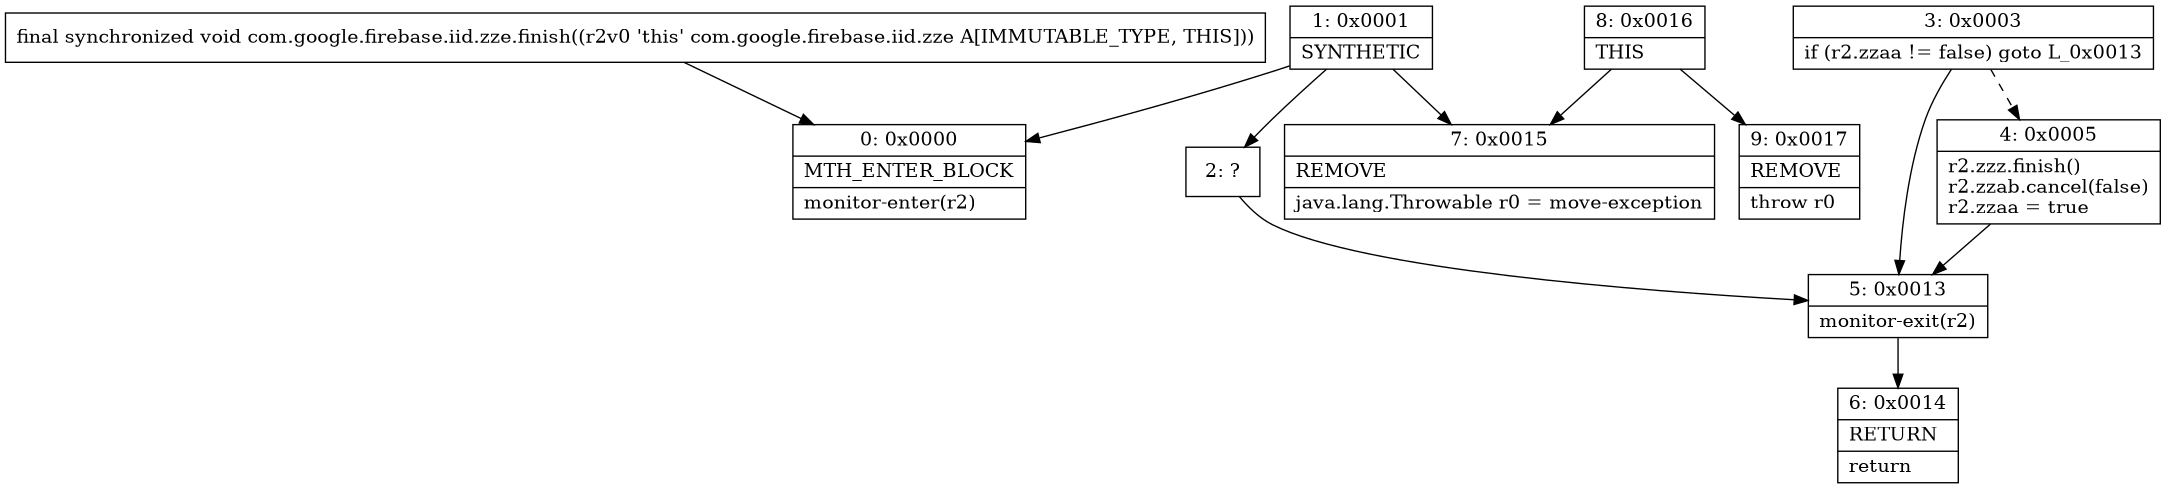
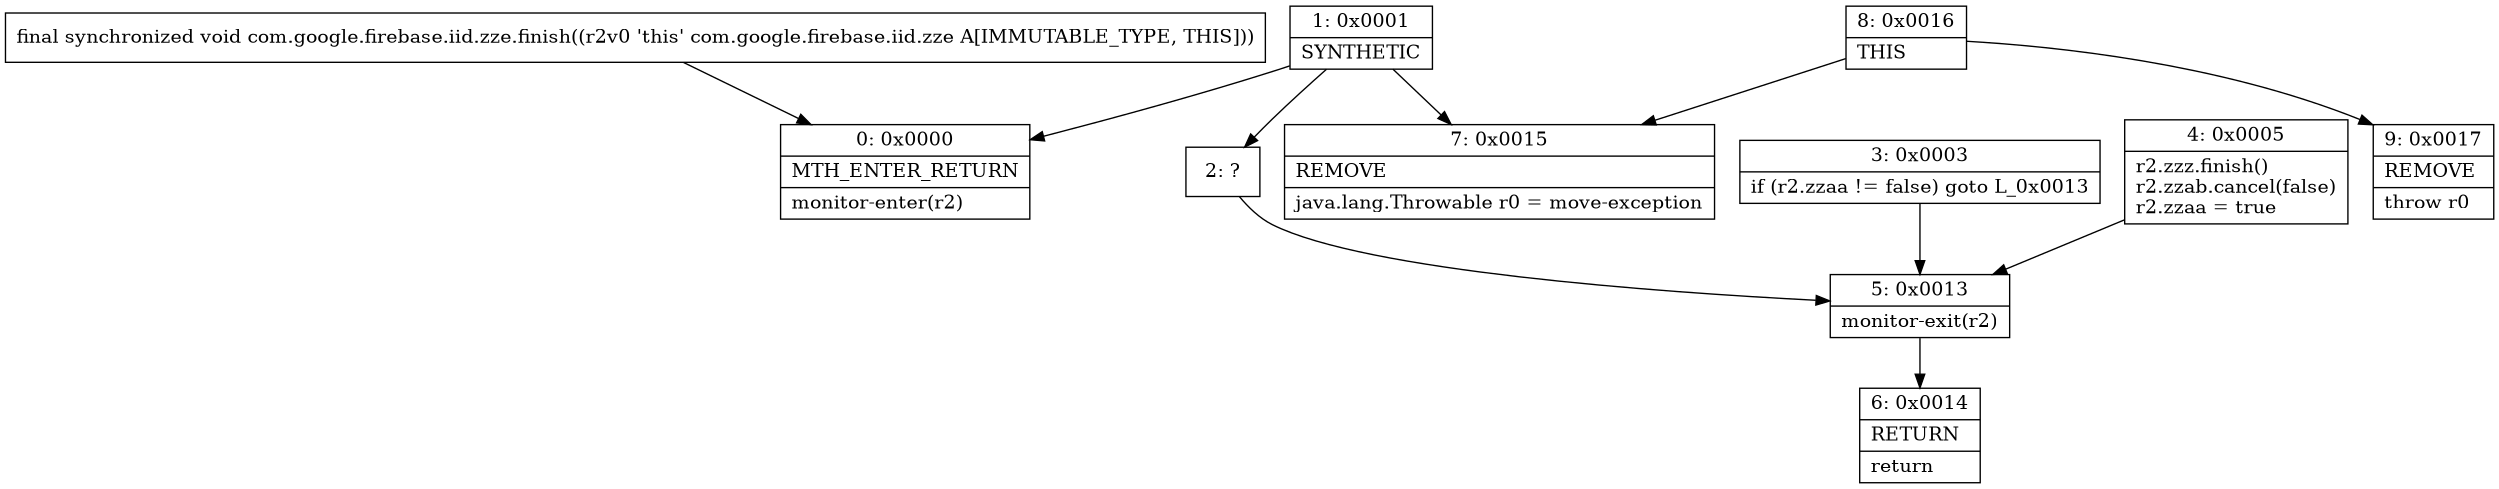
(2002, 89) -> none
(909, 171) -> (905, 171)
